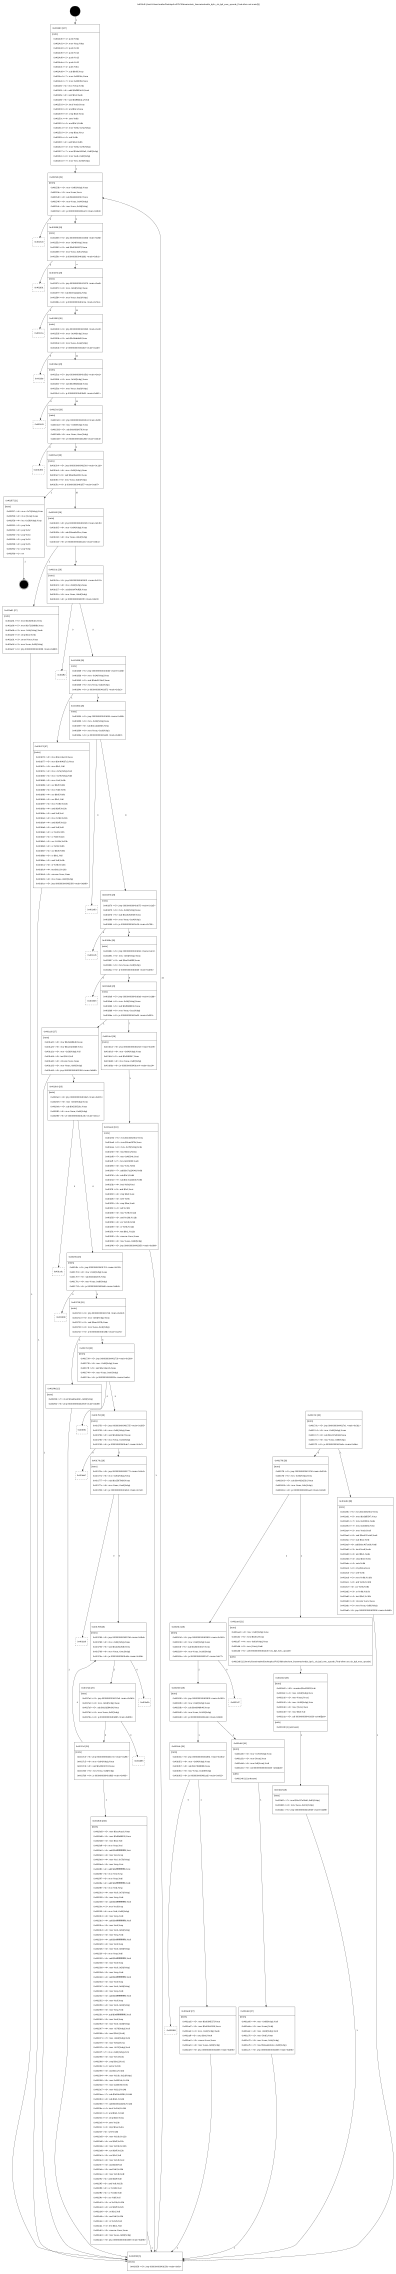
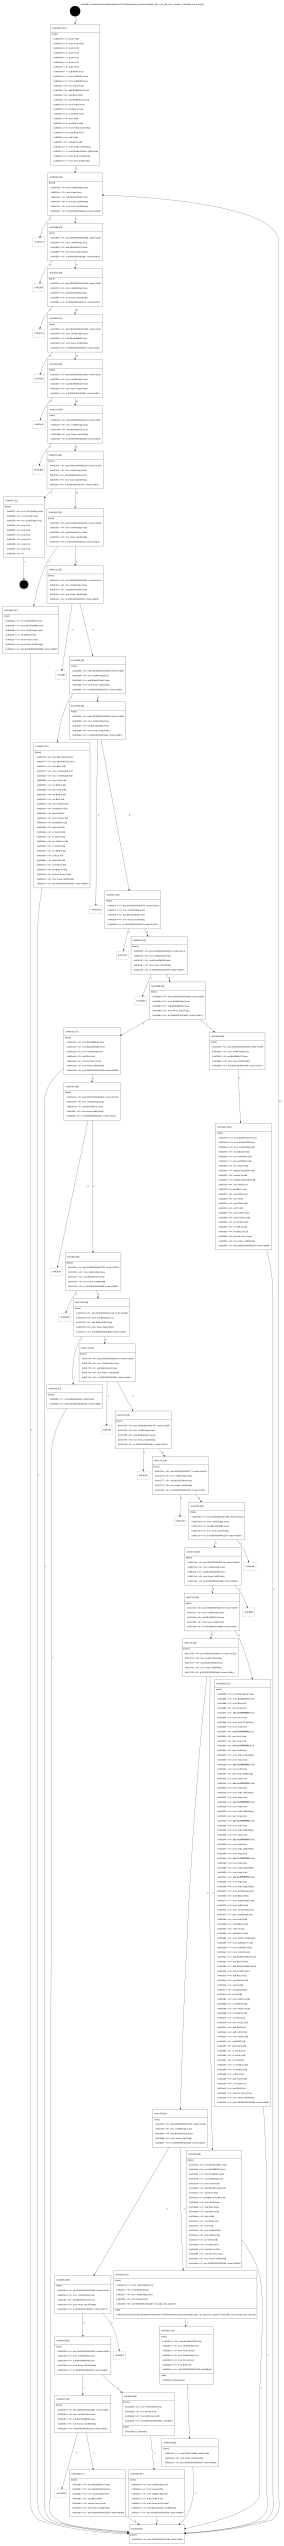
(72, 1697) -> (211, 1634)
